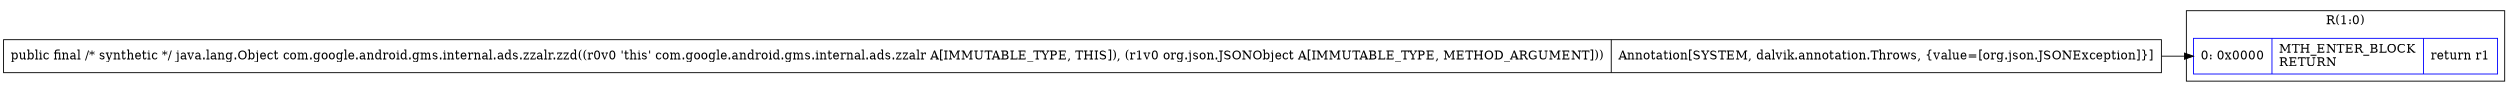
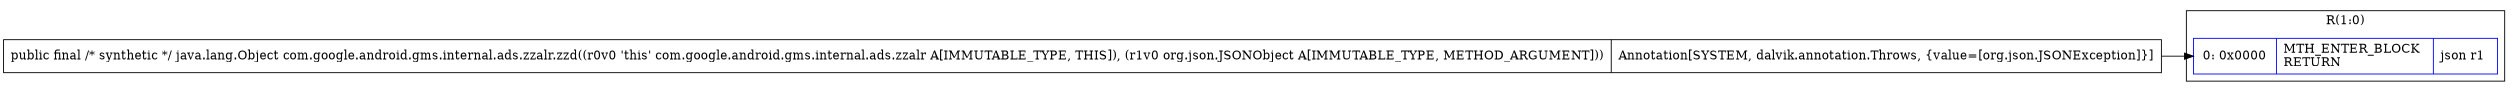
(2461, 56) -> (2463, 56)
